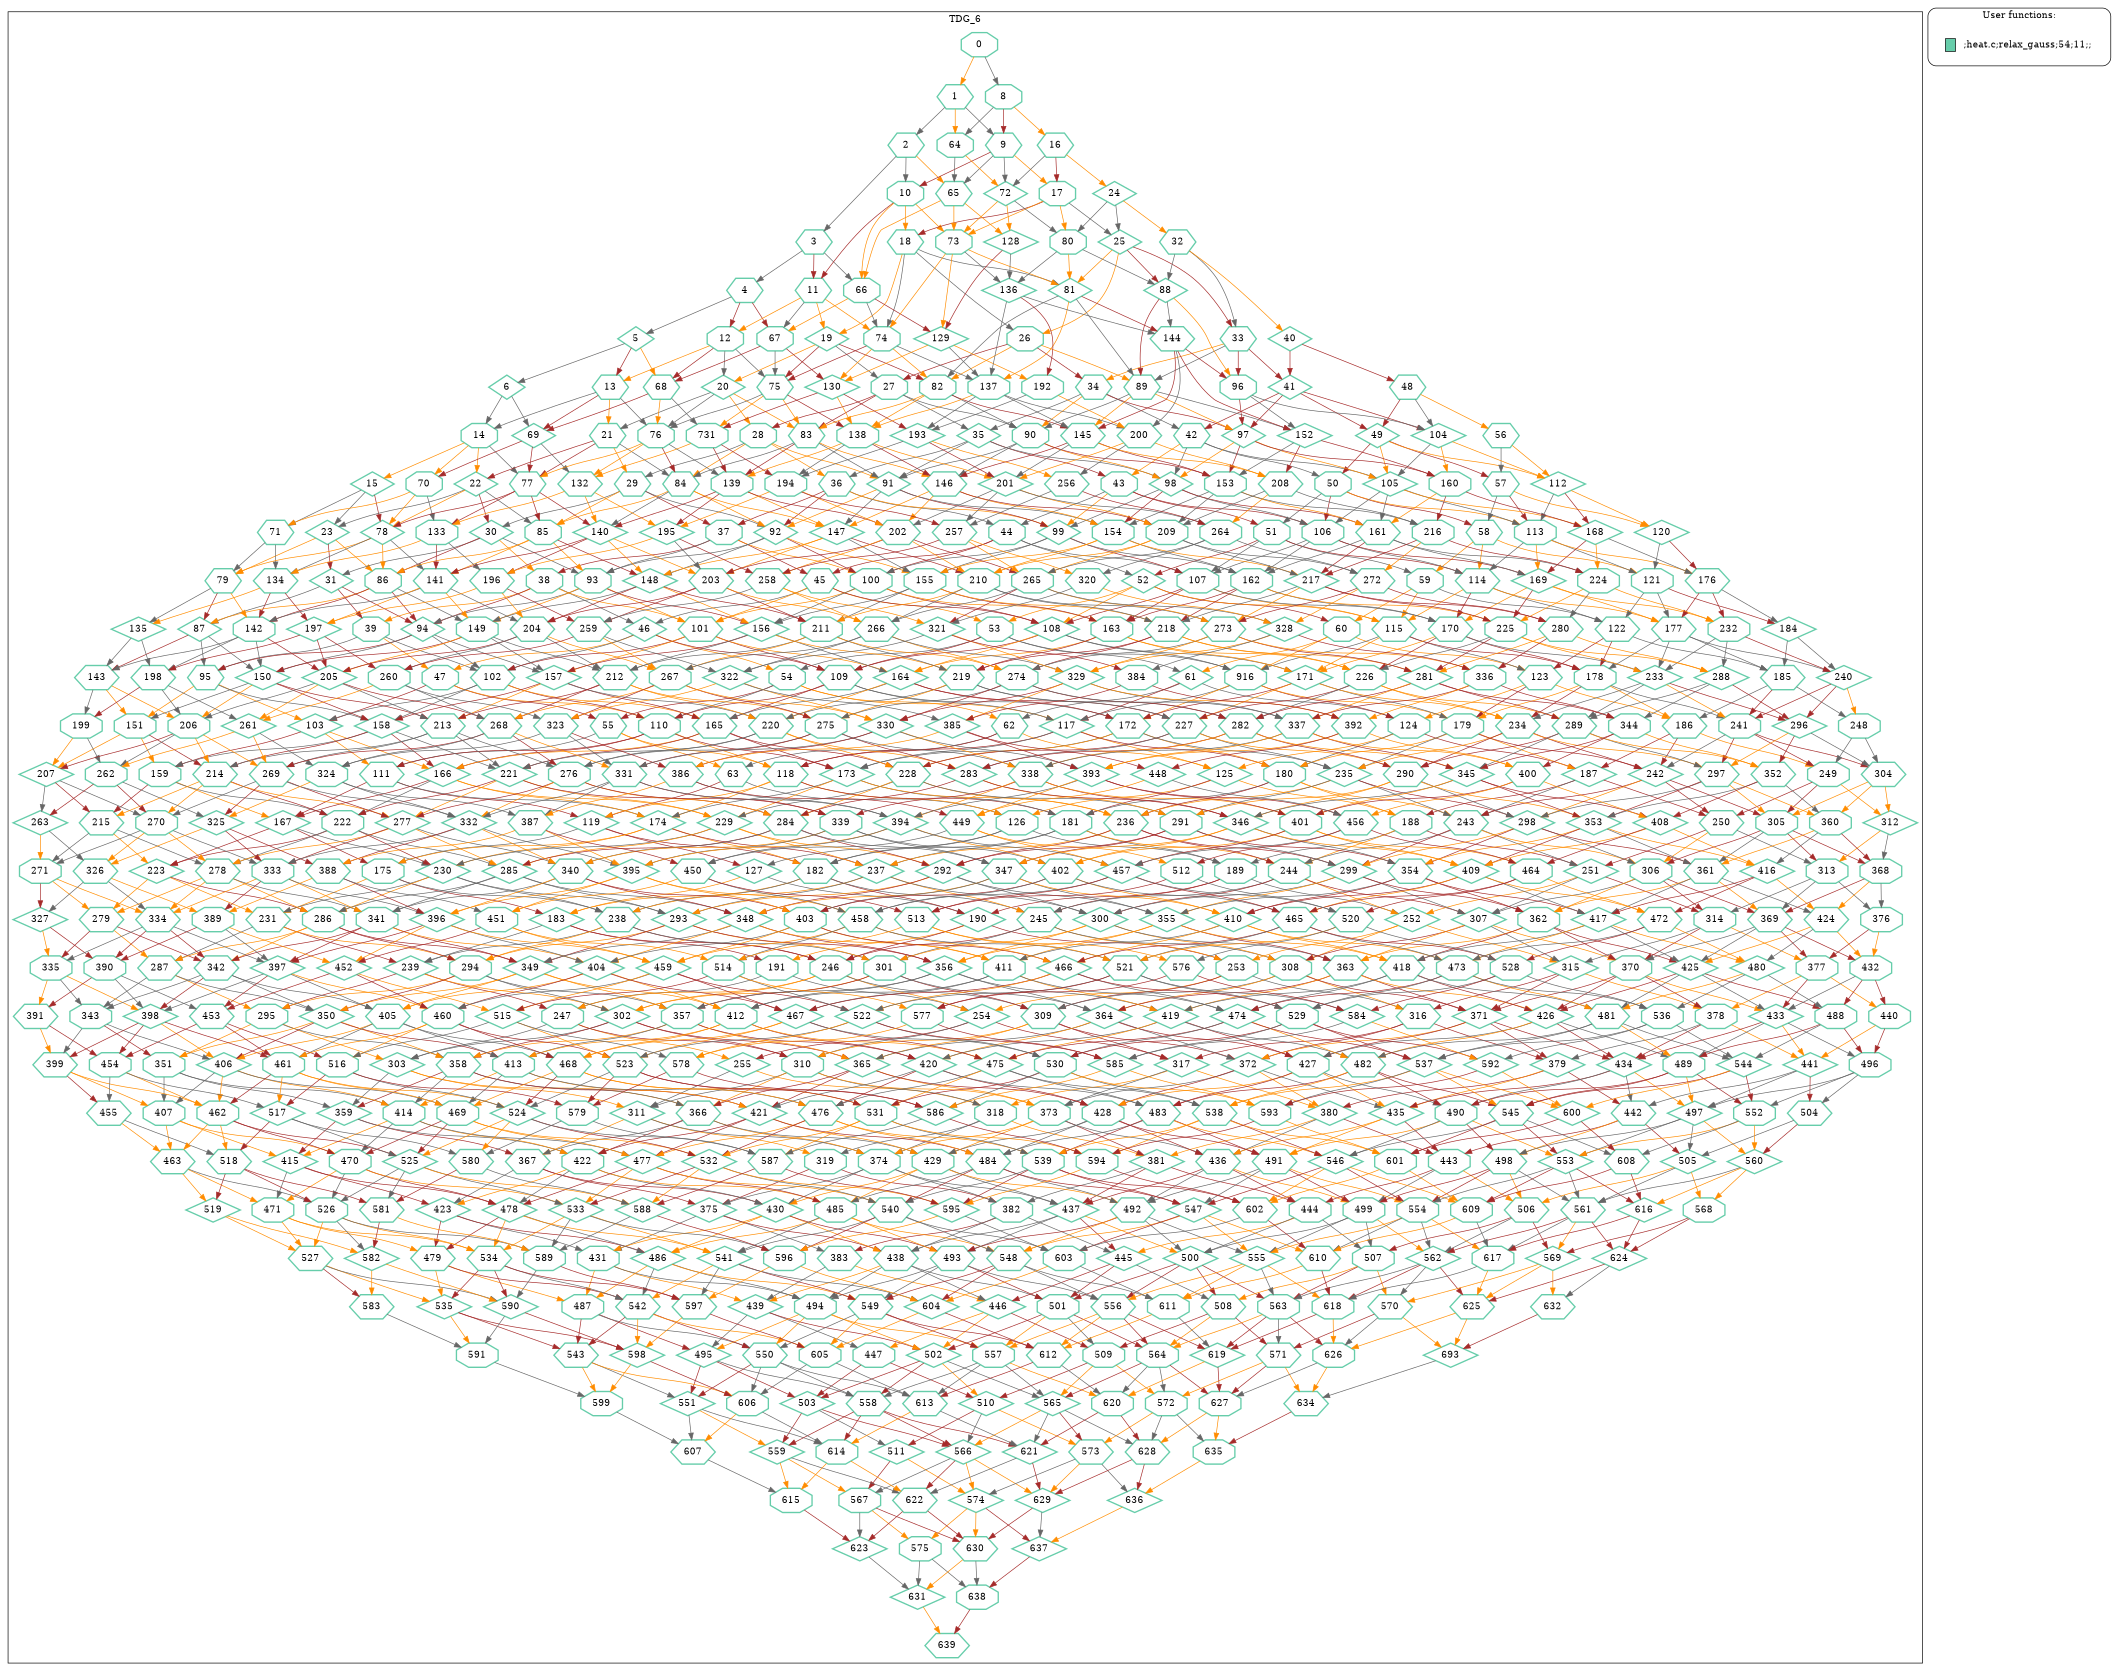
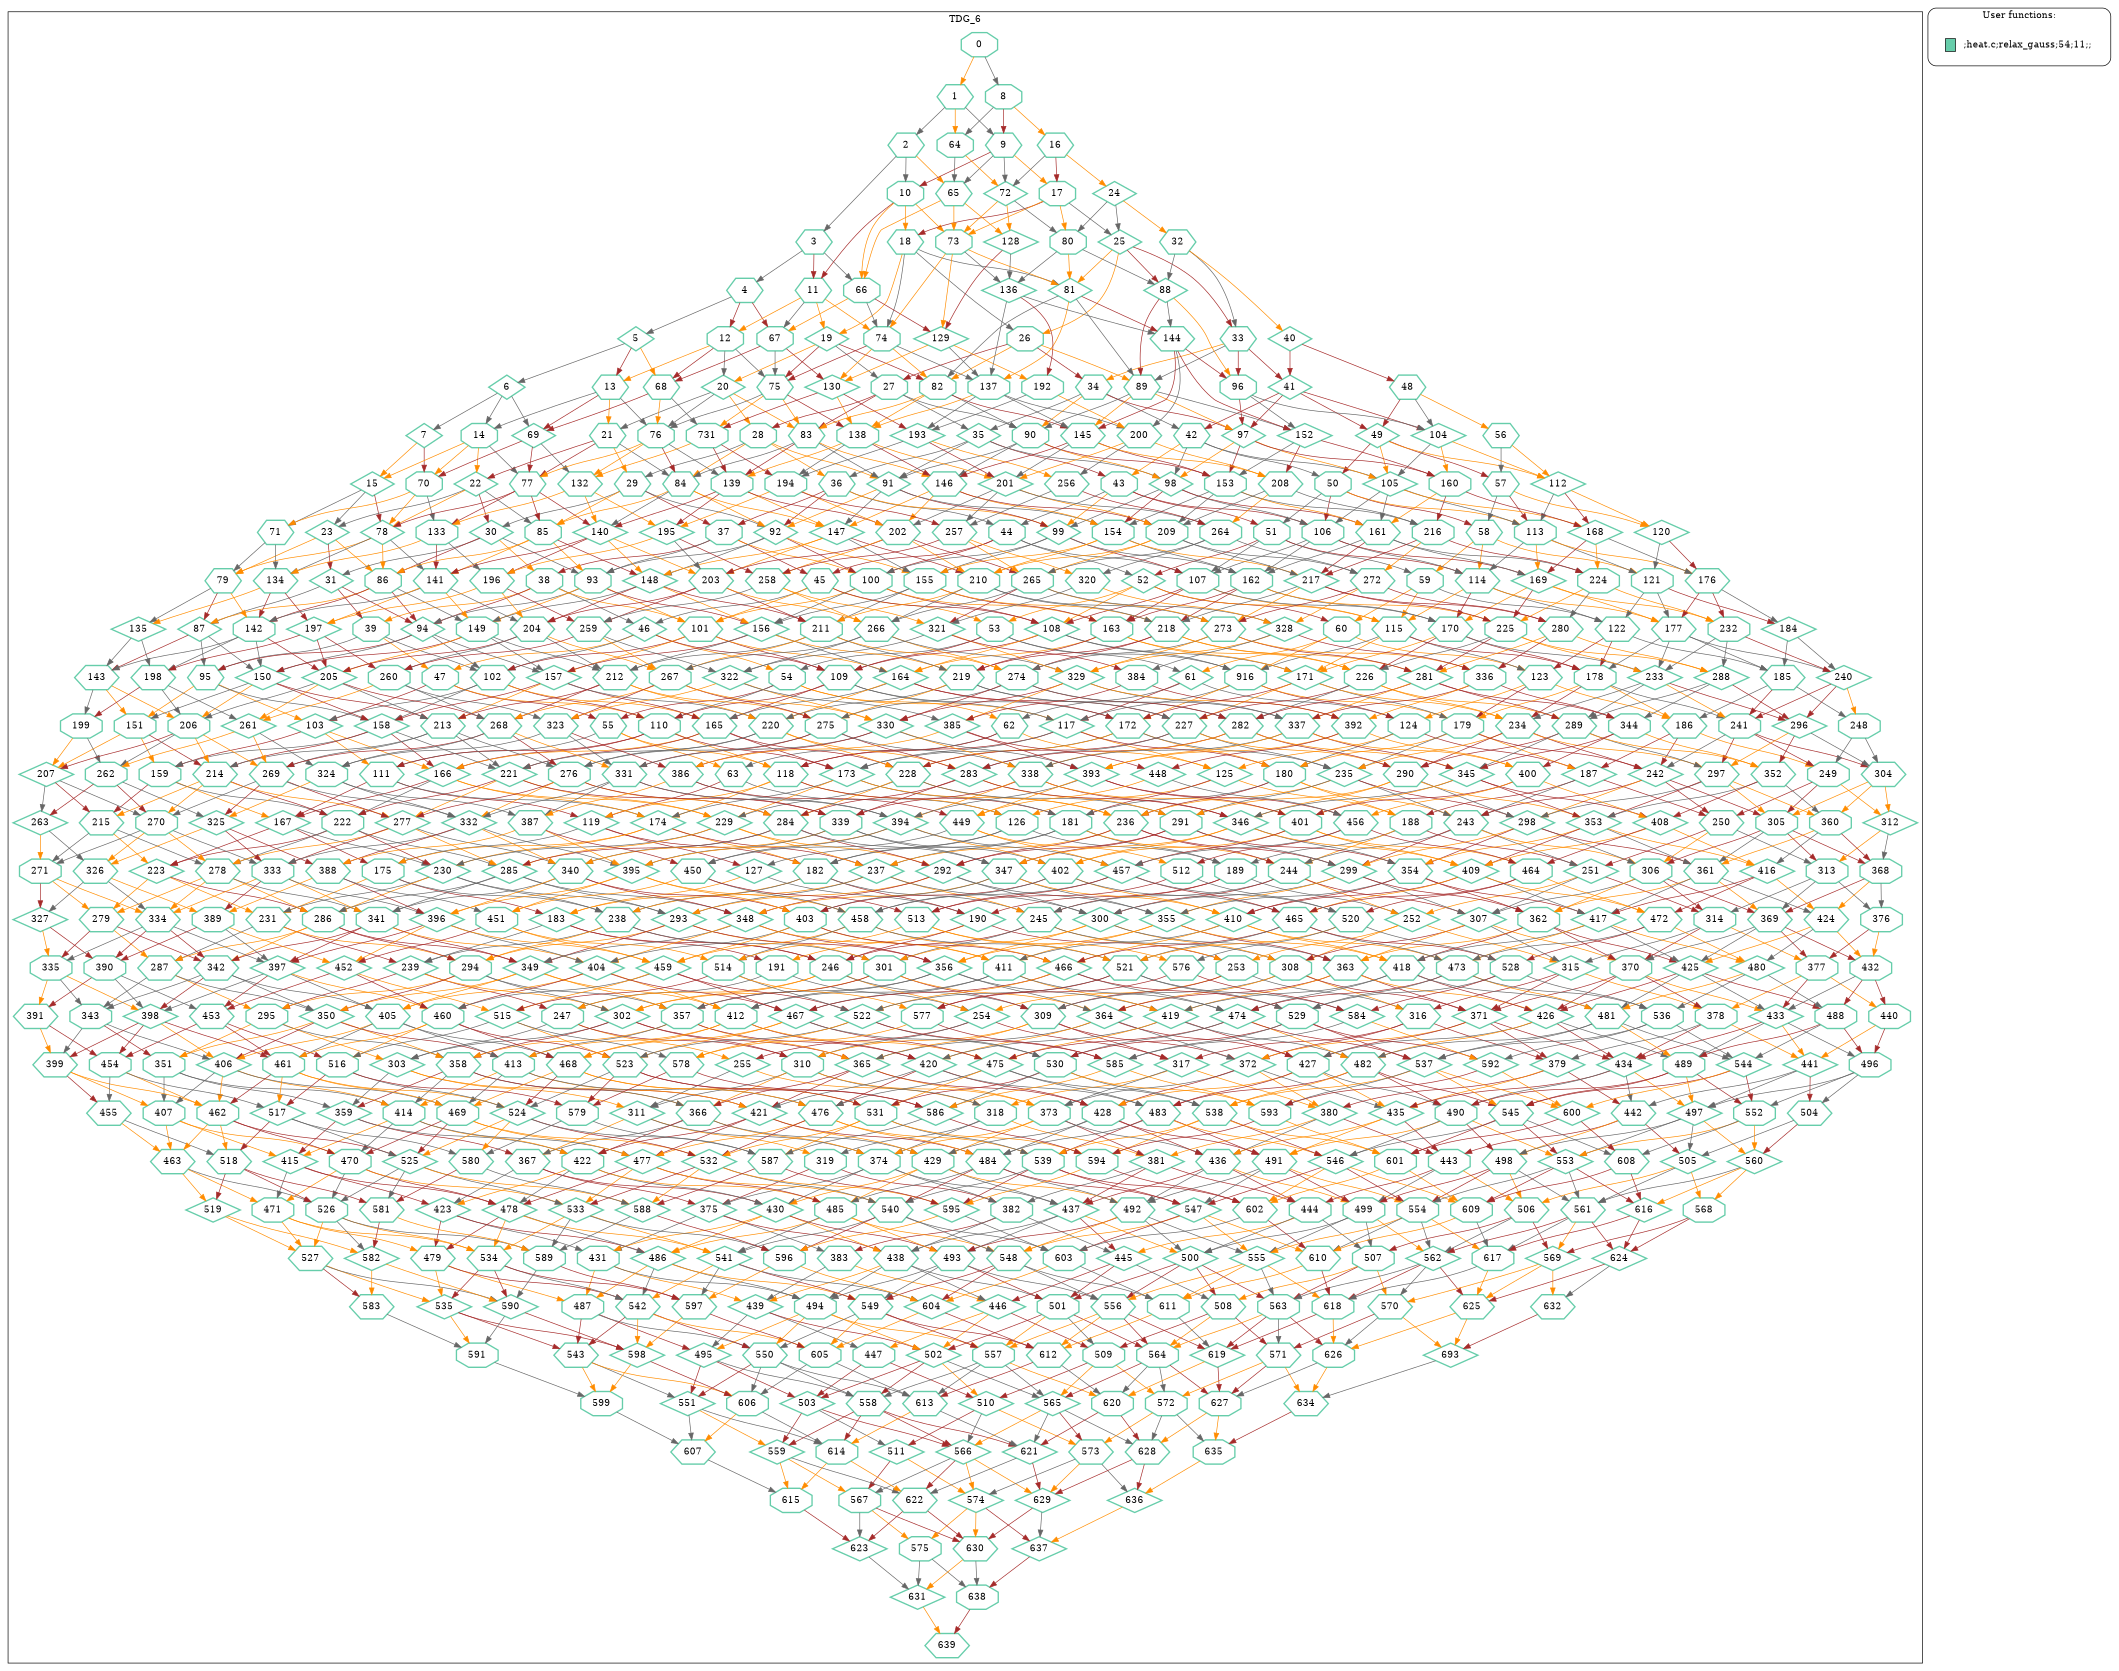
none -> (424, 436)
none -> (909, 796)
(992, 993) -> (992, 993)
